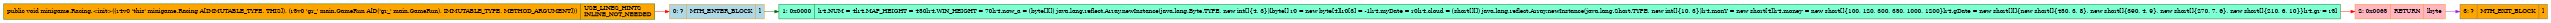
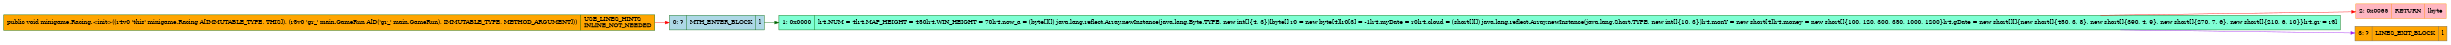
(2508, 11) -> (2405, 33)
(717, 12) -> (717, 23)
(2450, 12) -> (2236, 31)
